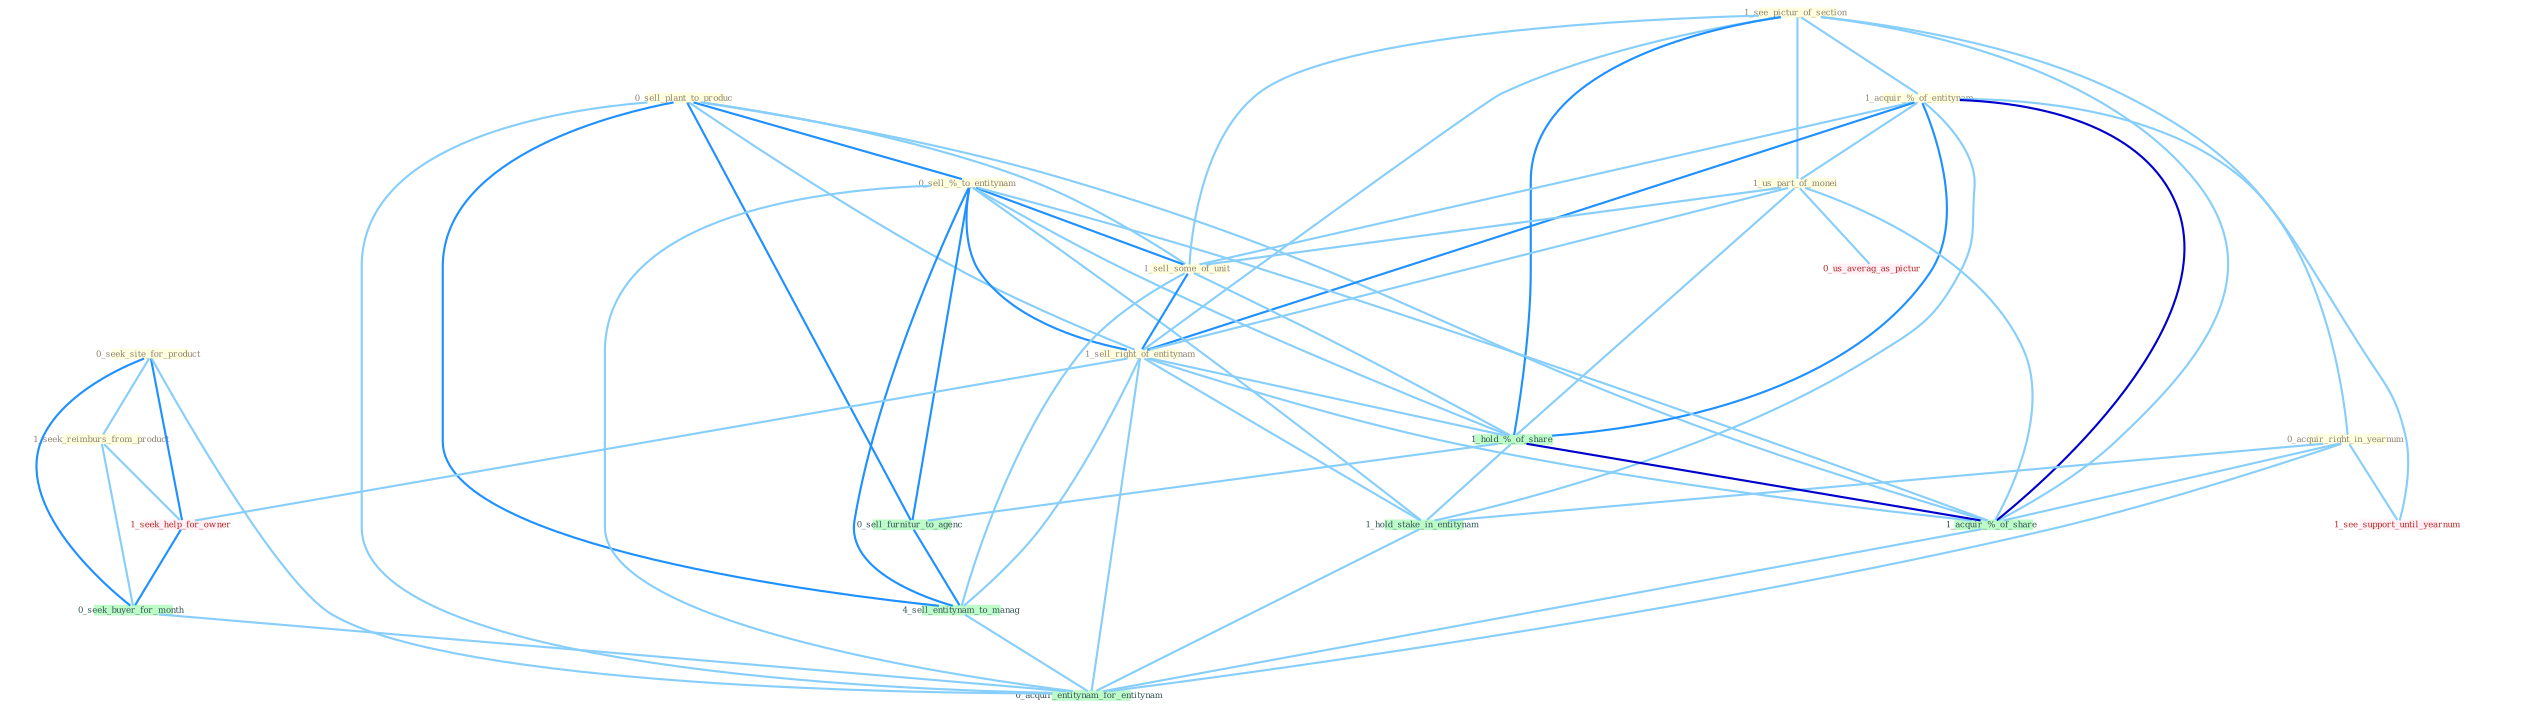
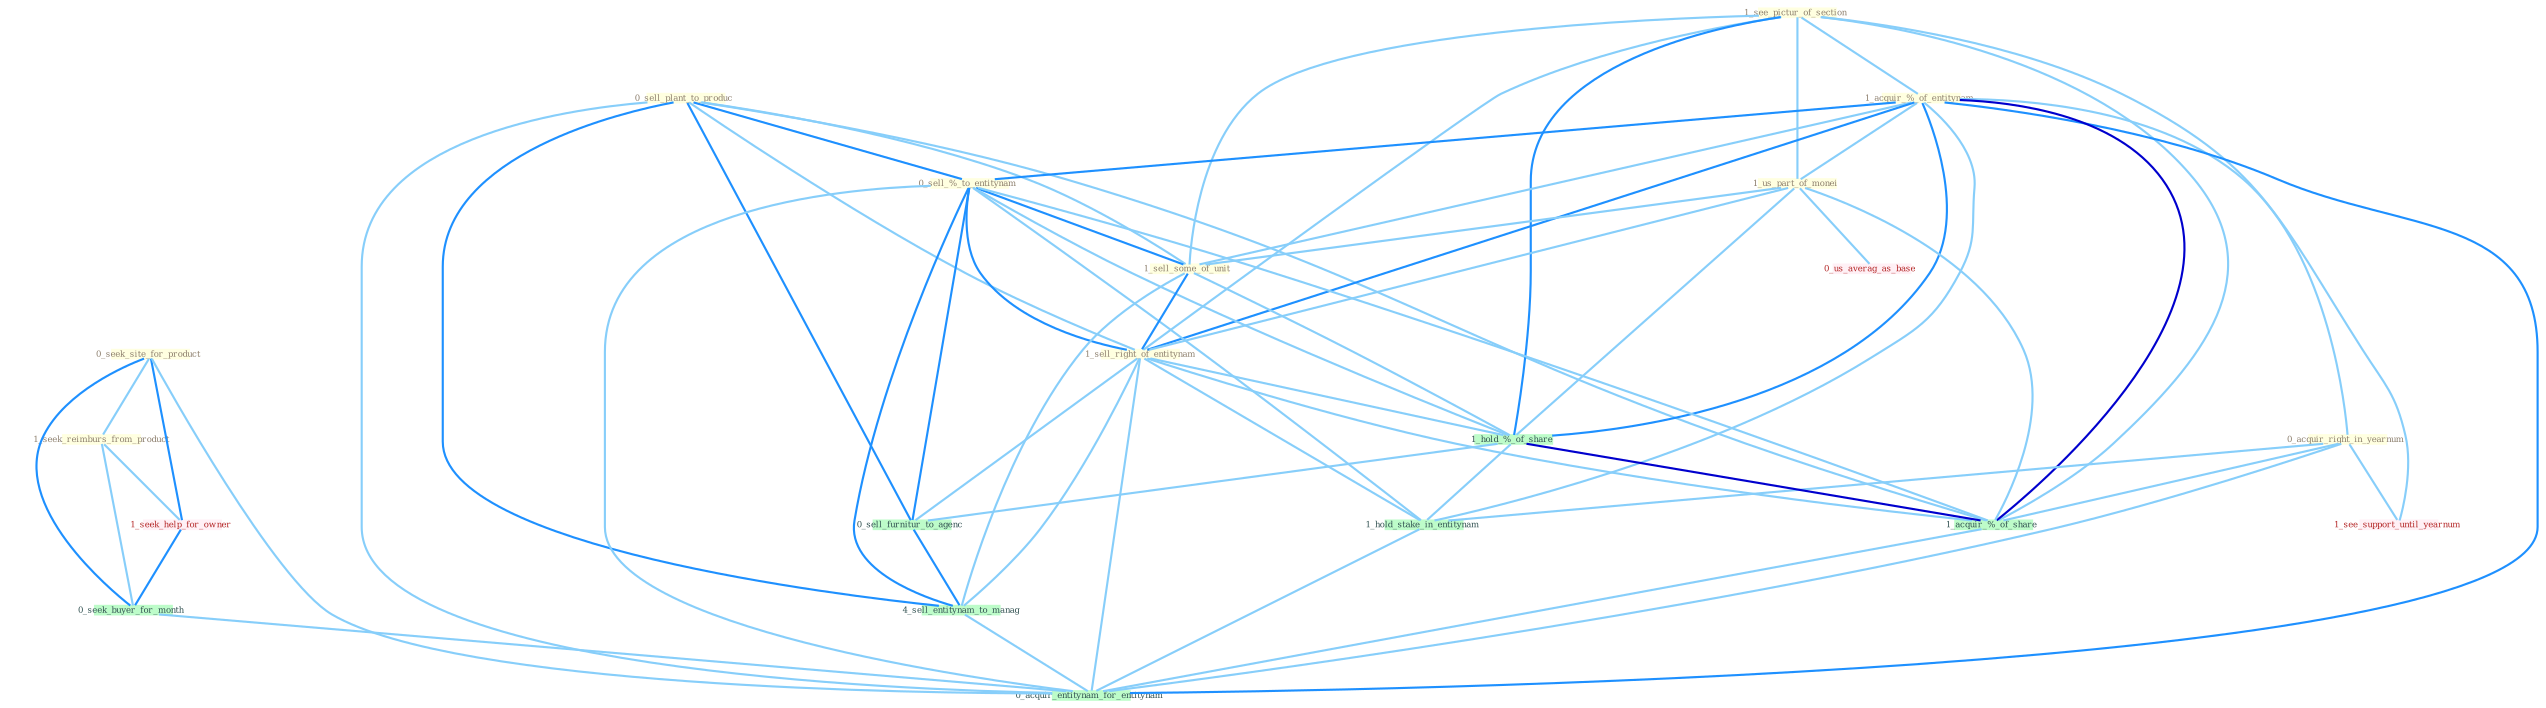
none -> (1468, 139)
(1872, 269) -> (1872, 269)
(661, 439) -> (1054, 419)
none -> (2275, 625)
